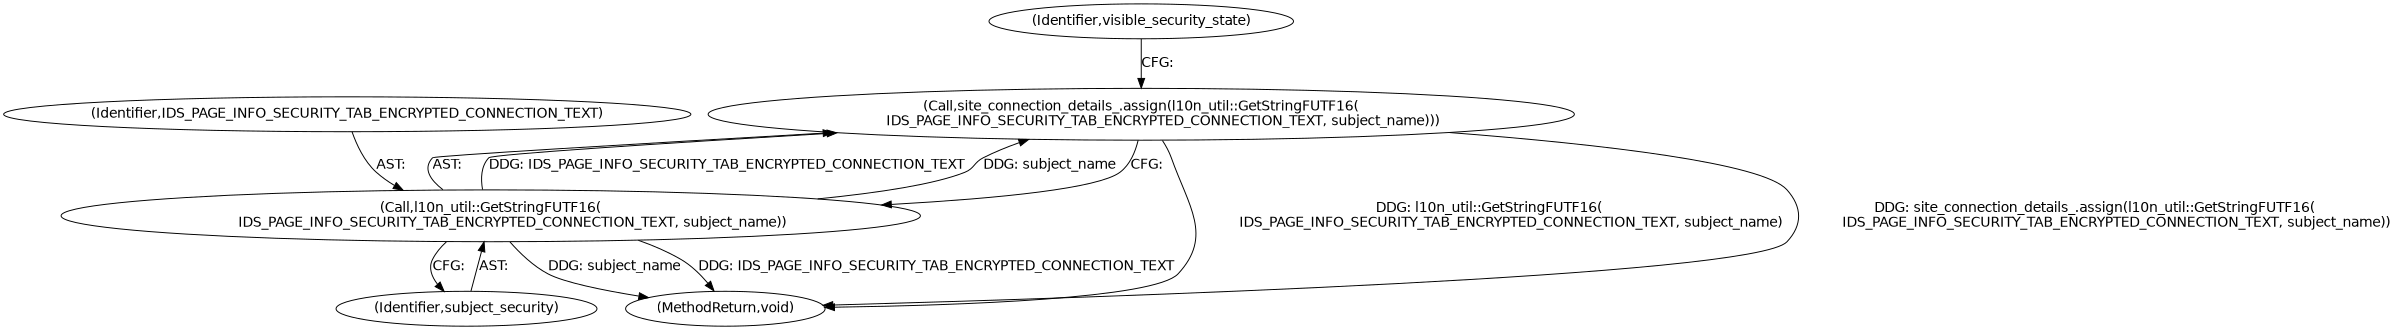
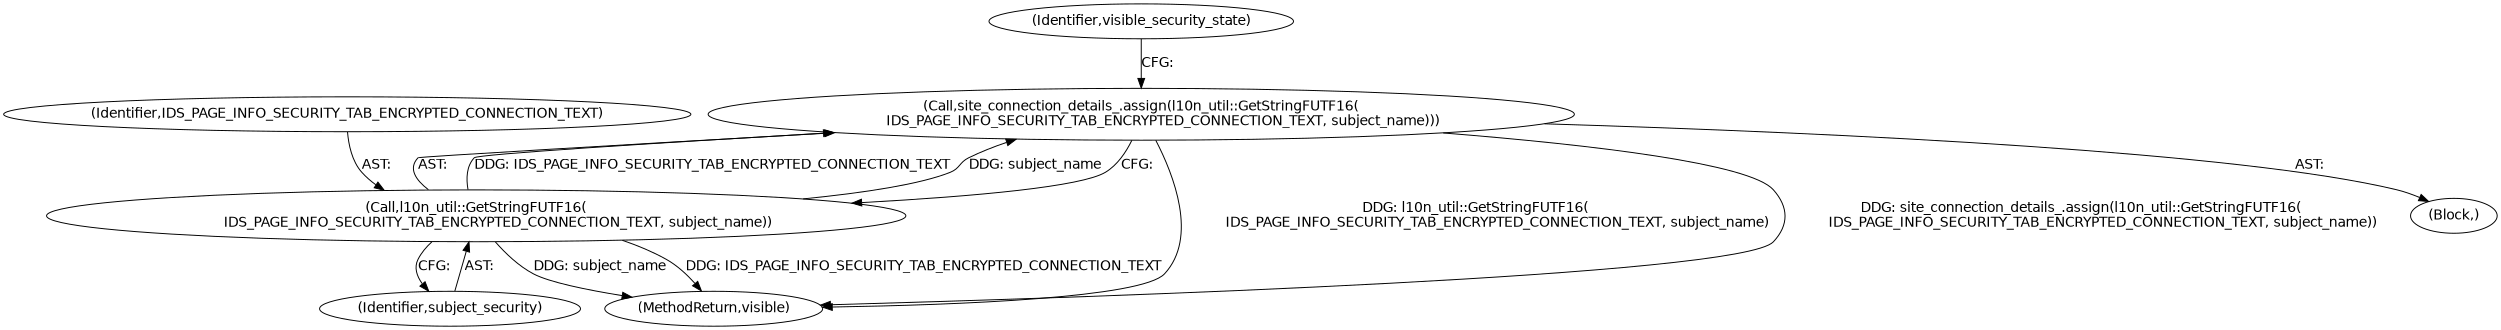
none -> (2454, 216)
(725, 309) -> (714, 309)
